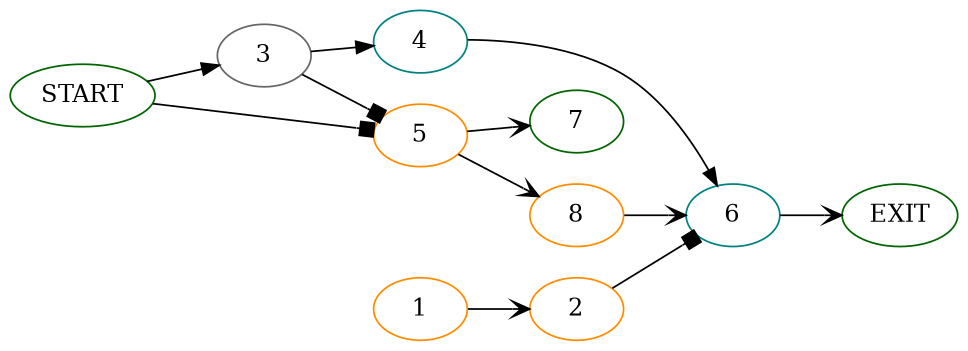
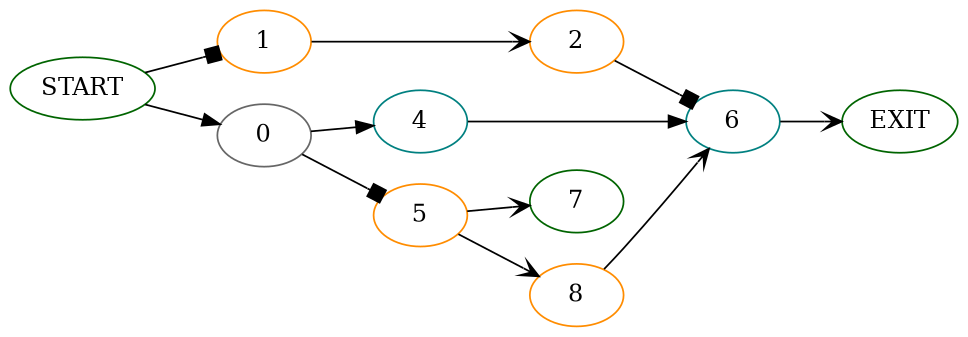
(264, 56) -> (264, 135)
(254, 116) -> (174, 65)
